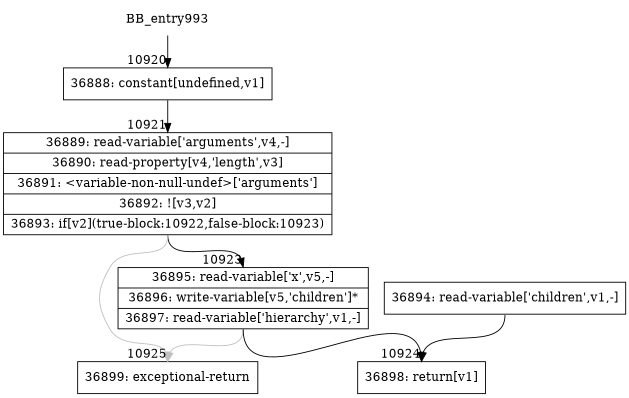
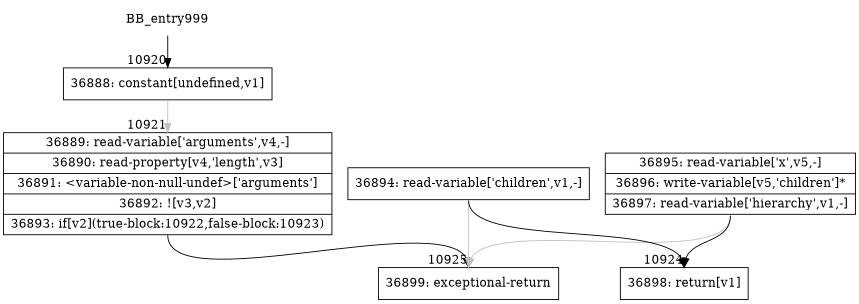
(168, 20) -> (168, 20)
(168, 112) -> (168, 112)
none -> (469, 229)
(201, 251) -> none
(100, 294) -> (314, 252)
